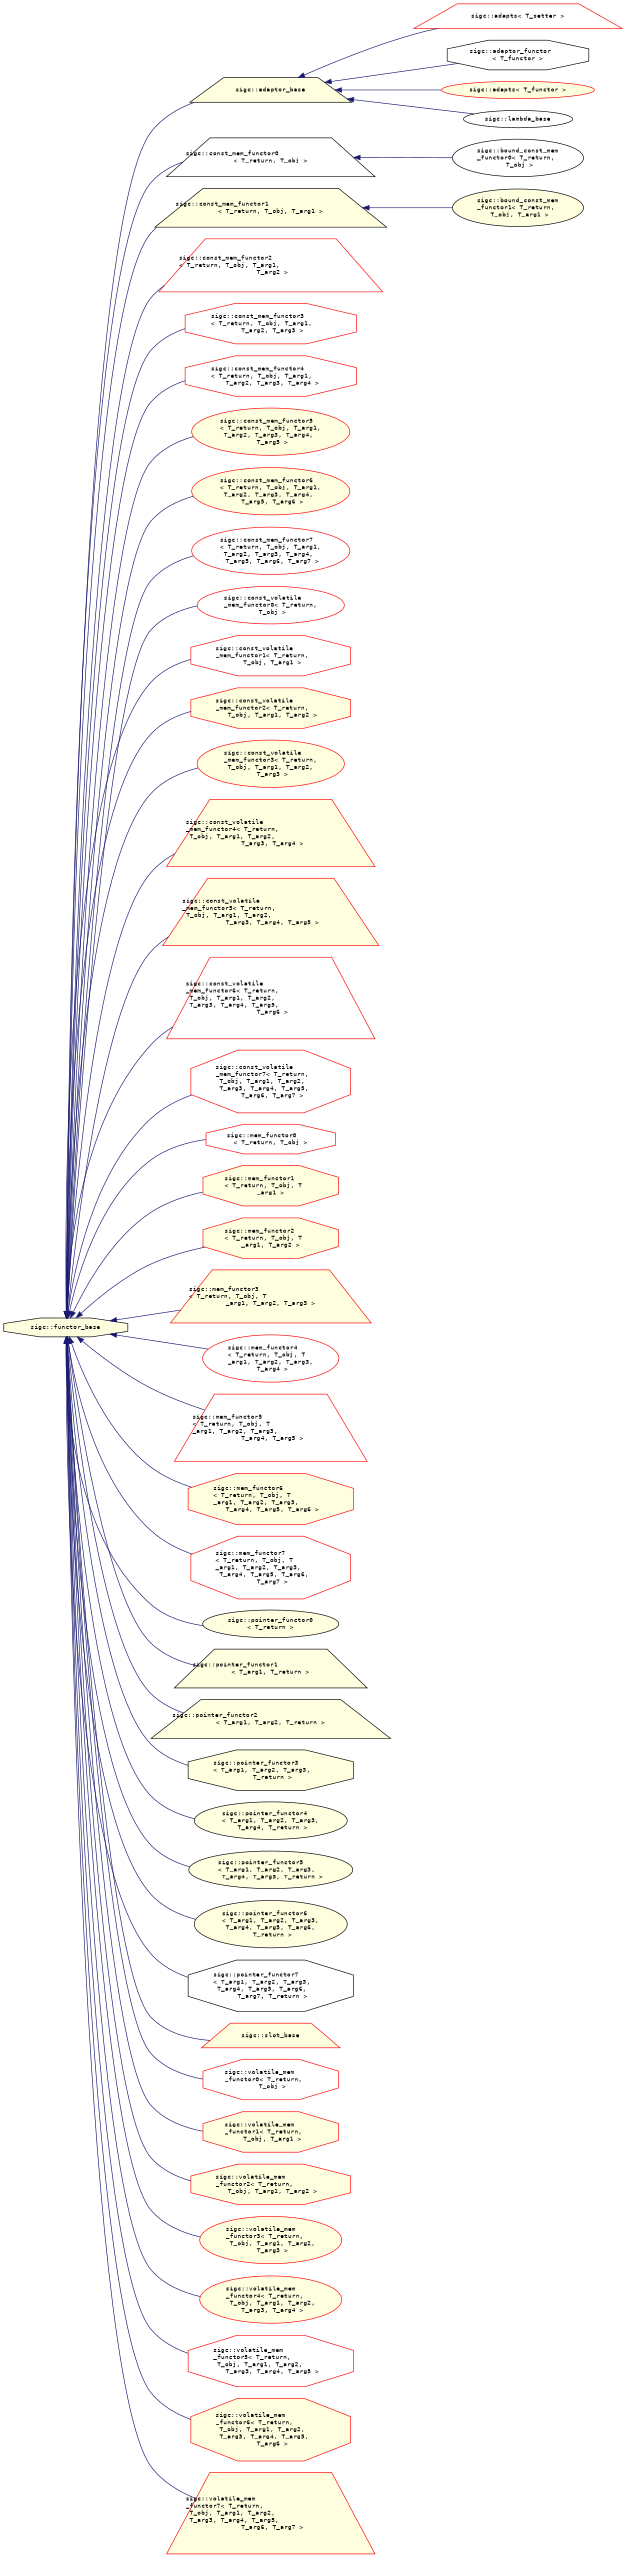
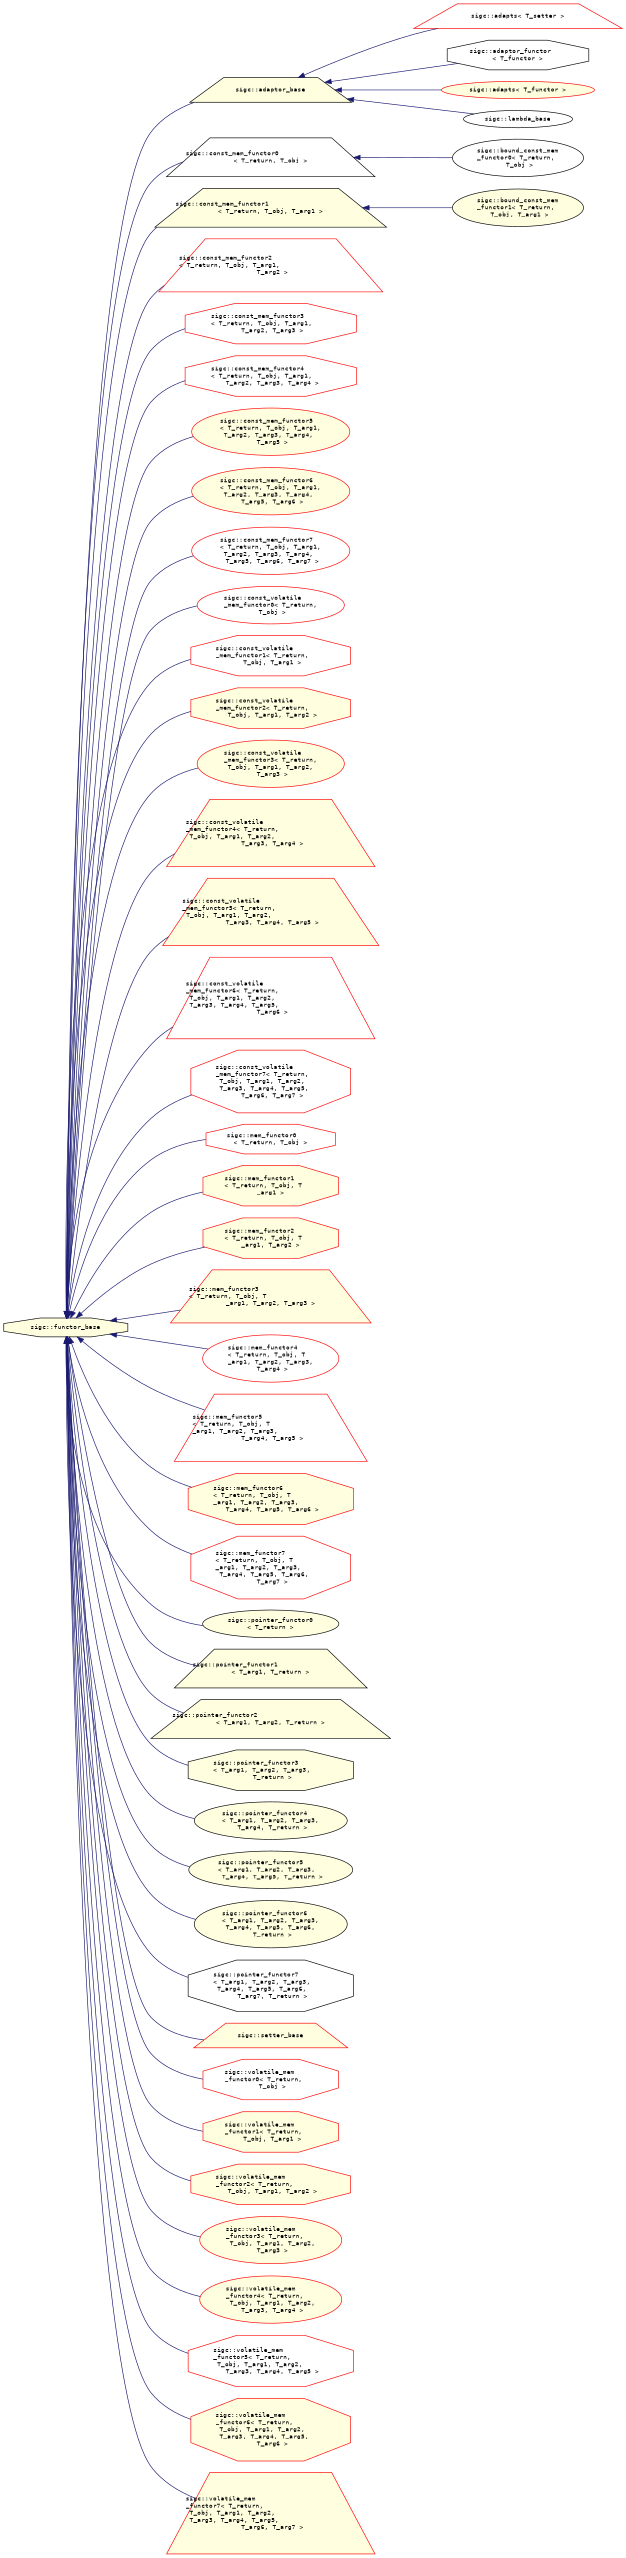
(271, 2036) -> (271, 2036)
